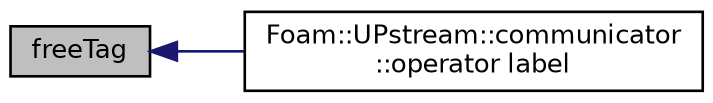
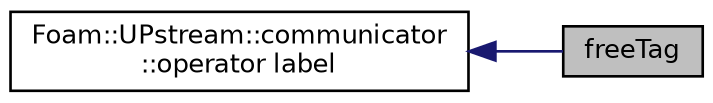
(211, 51) -> (529, 51)
